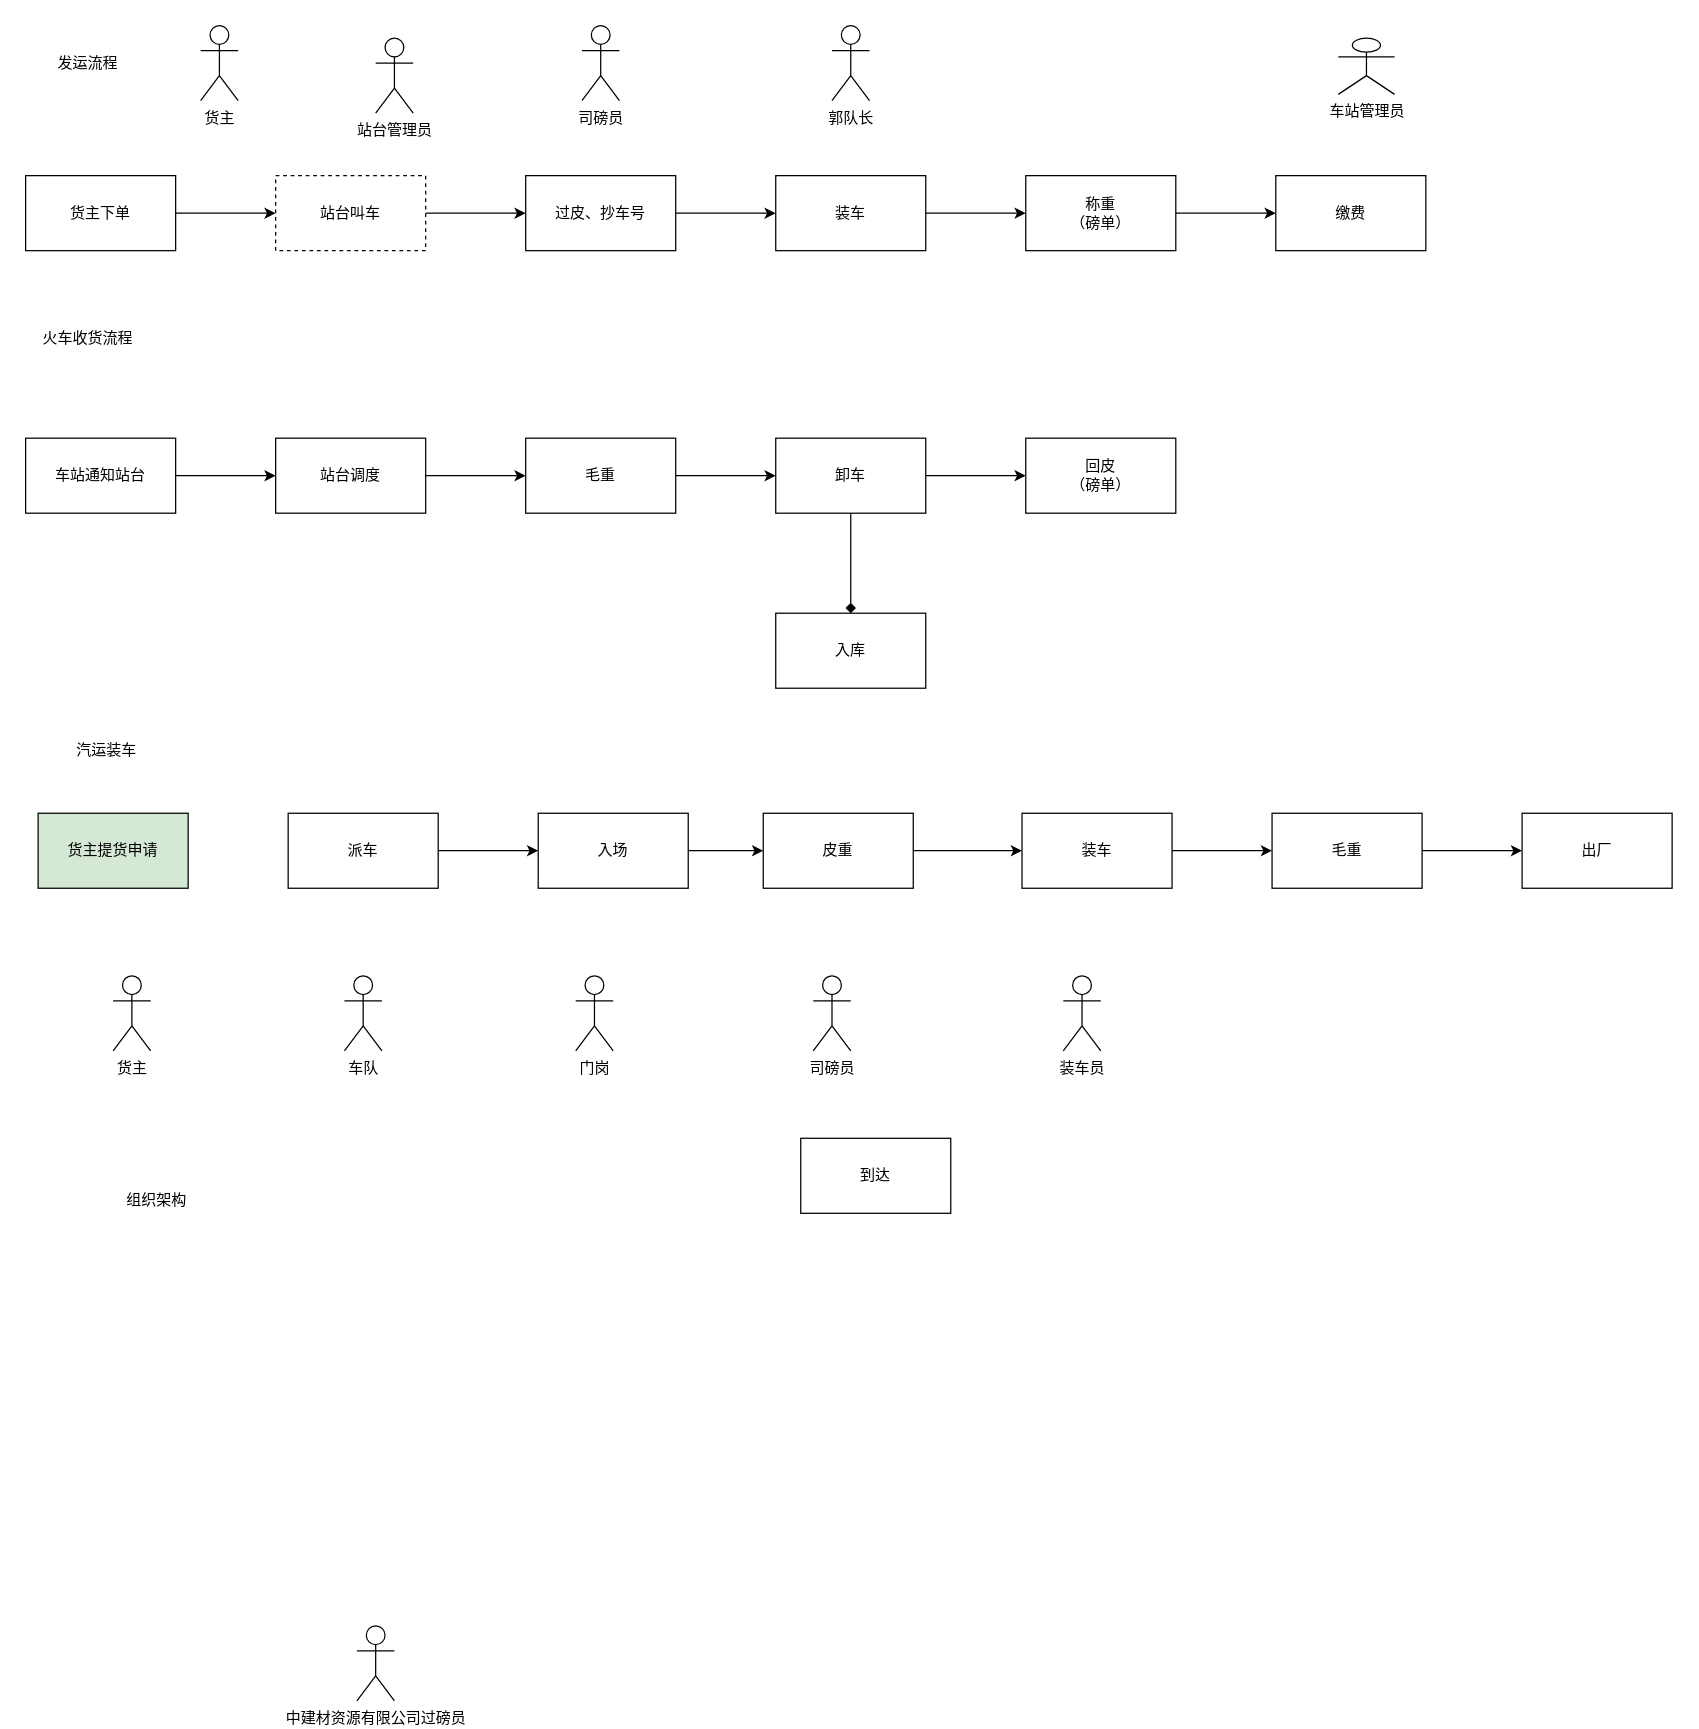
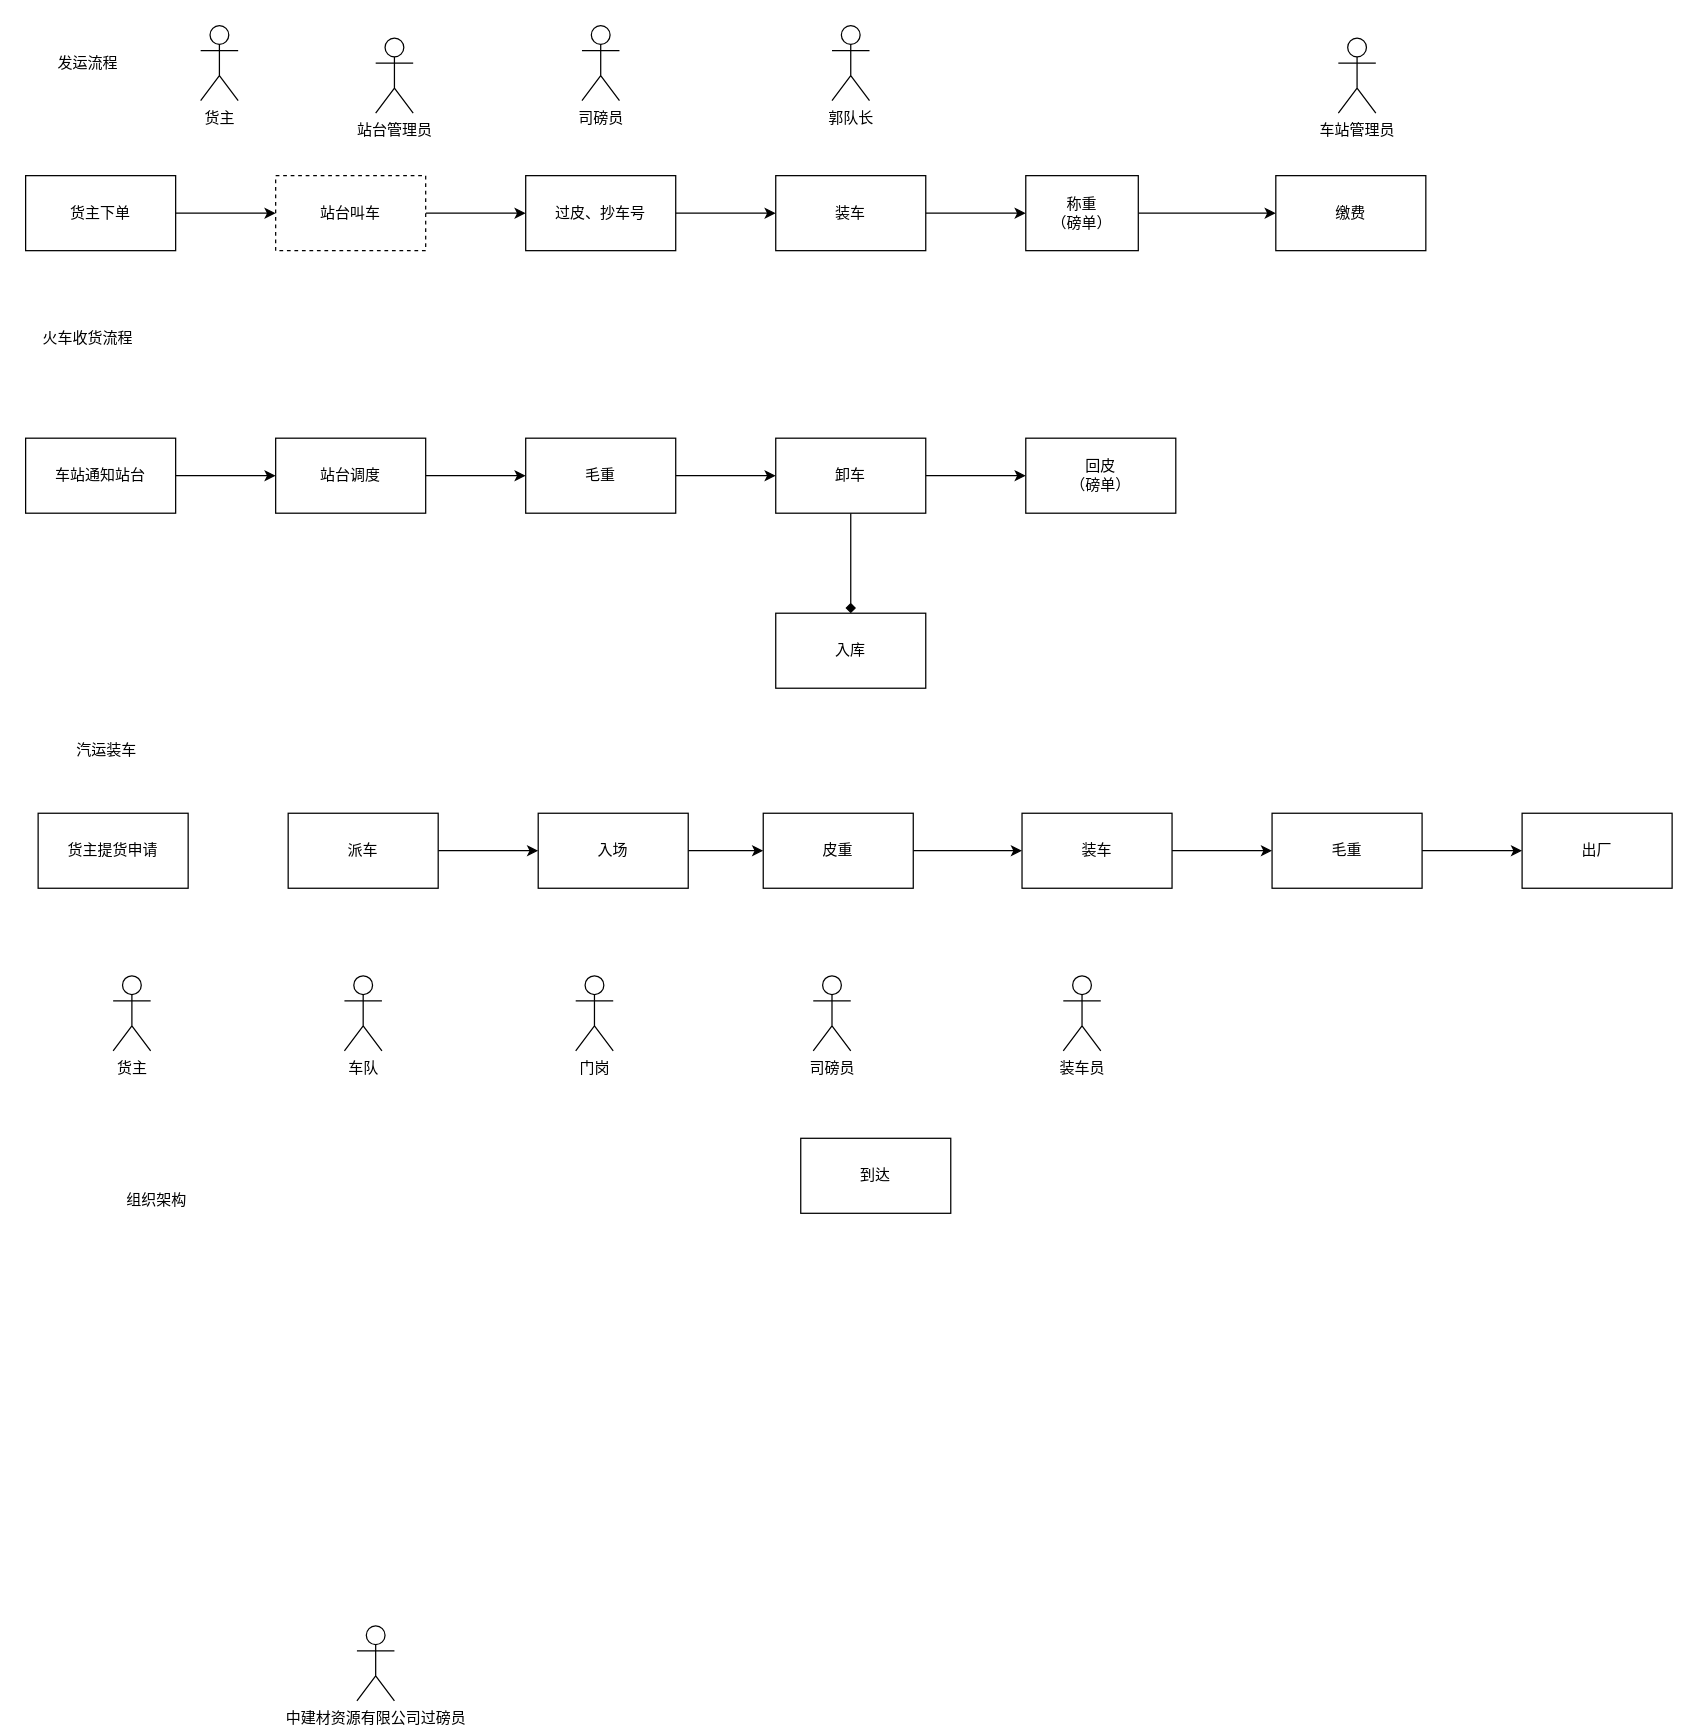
(1366, 66) -> (1357, 76)
(1101, 213) -> (1082, 213)
(113, 851) -> (113, 851)
